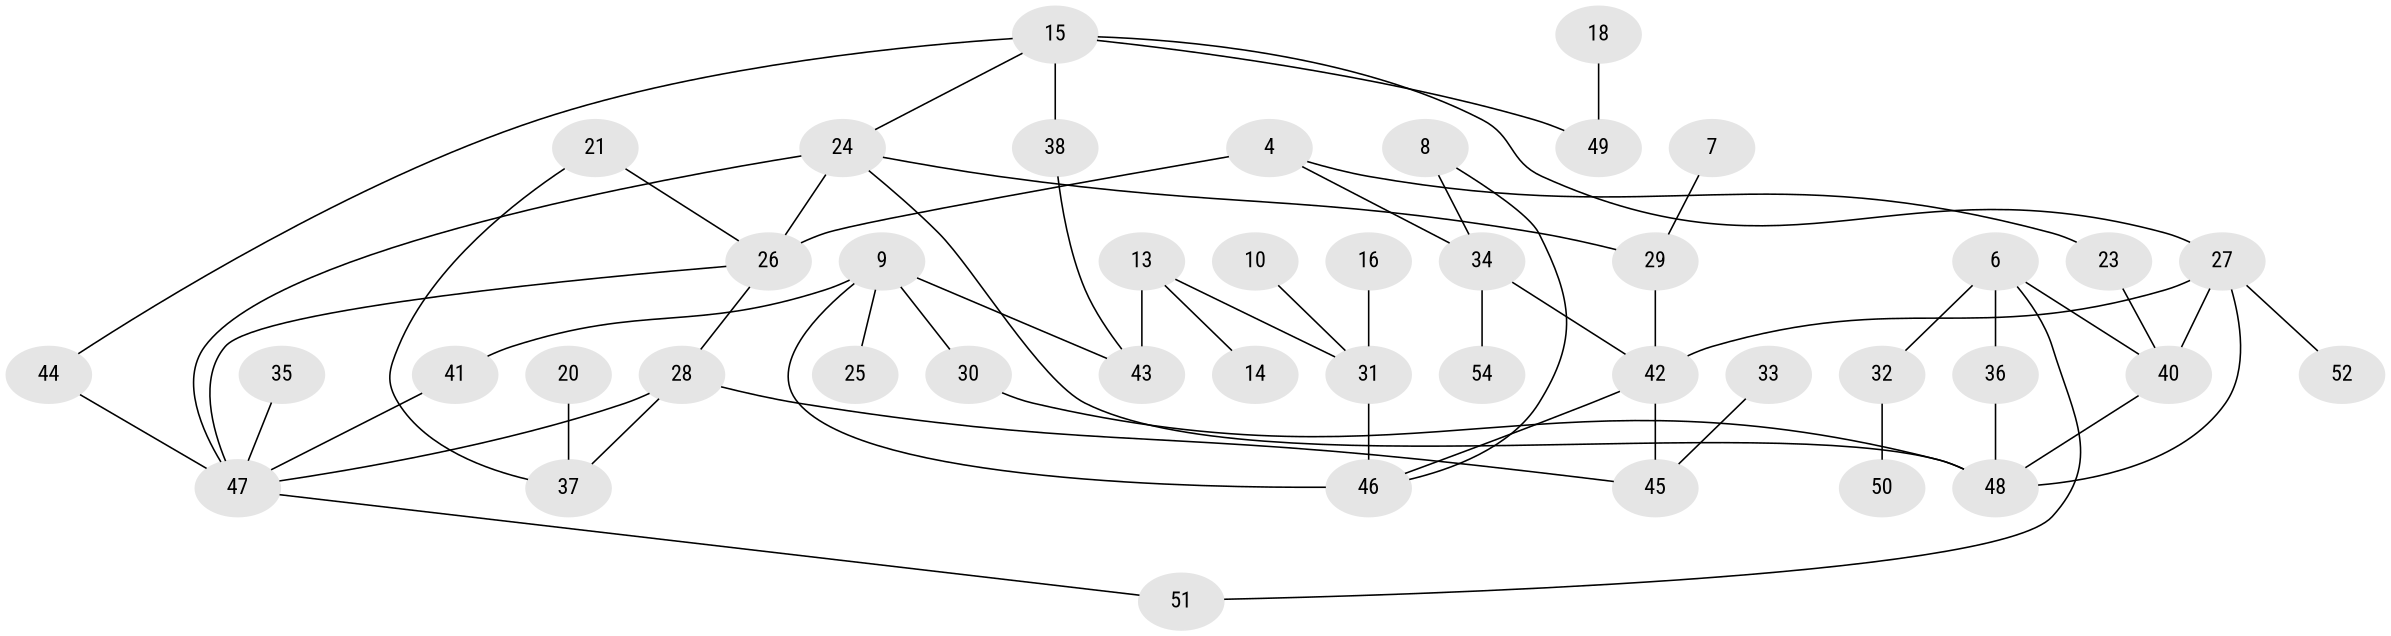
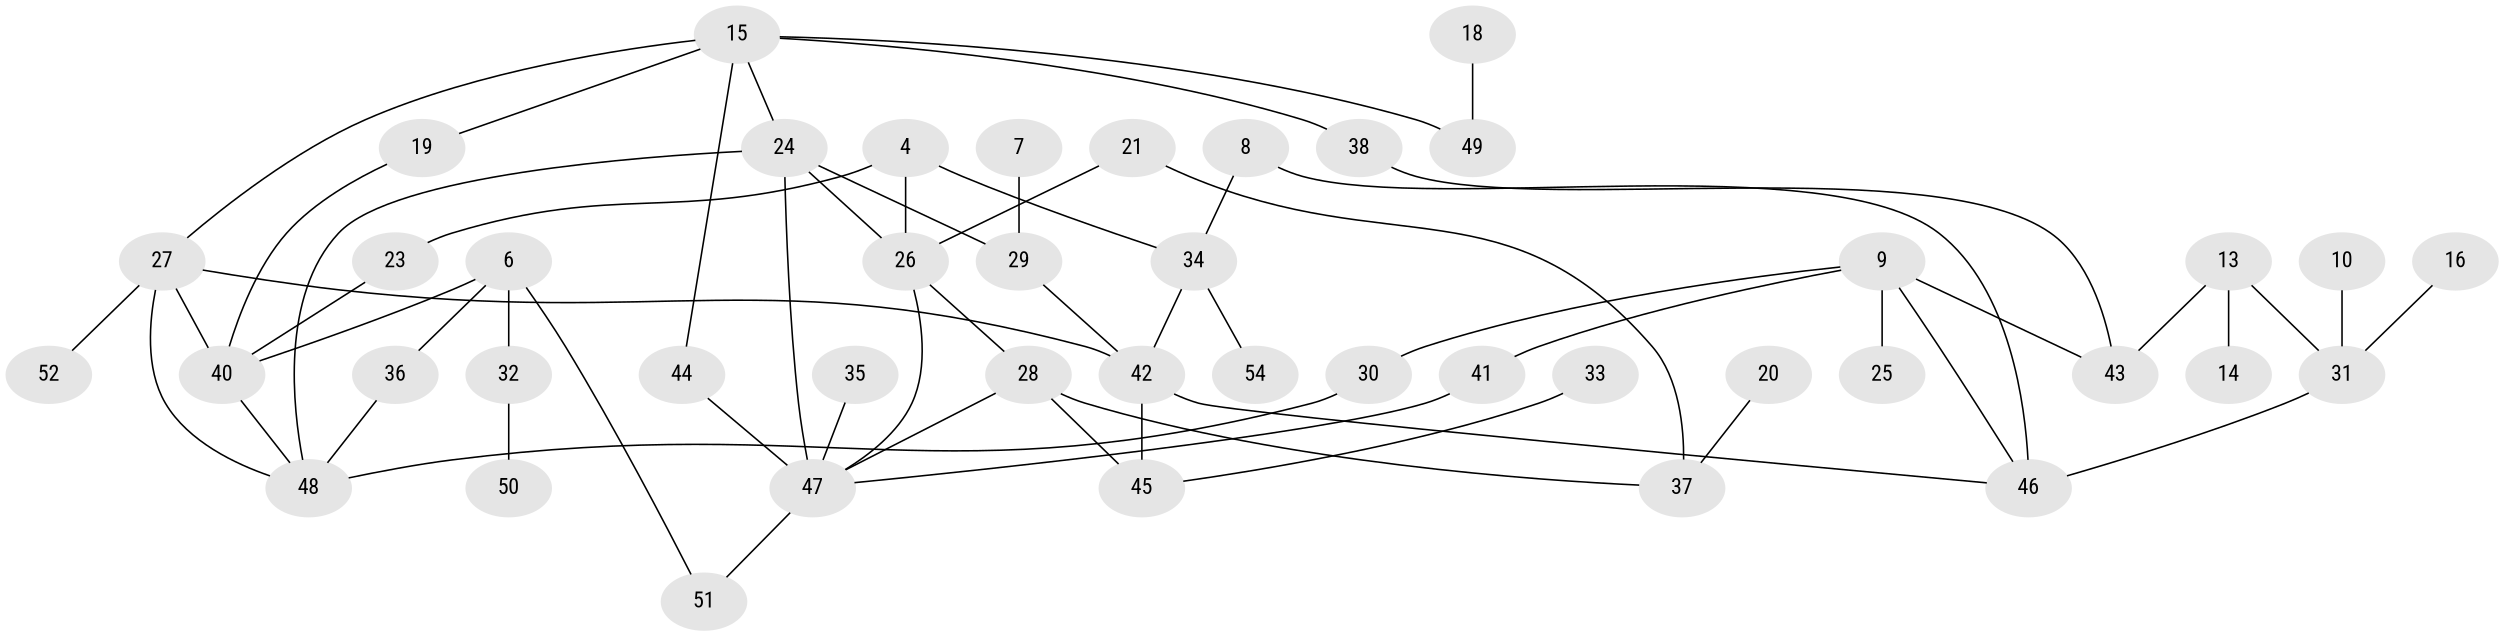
none -> (422, 148)
